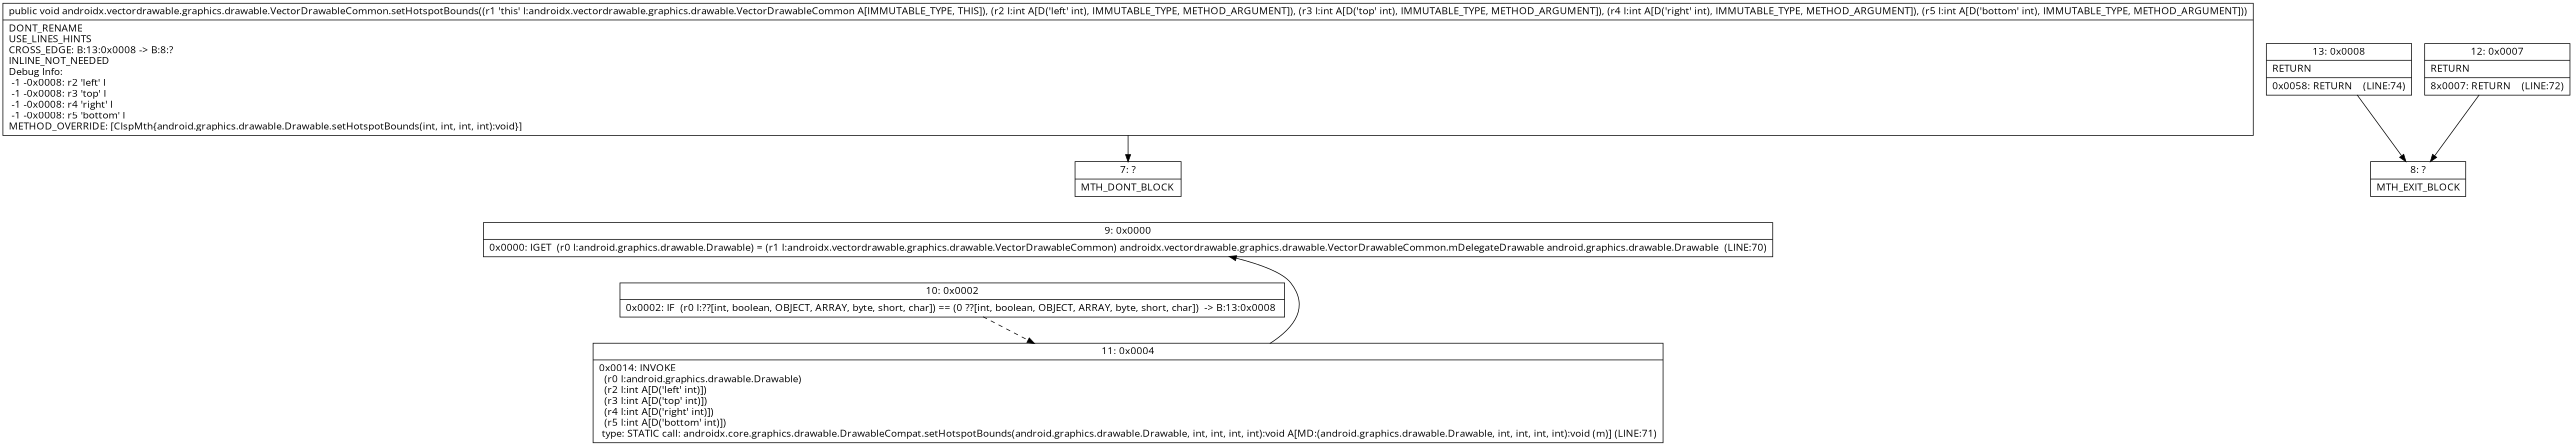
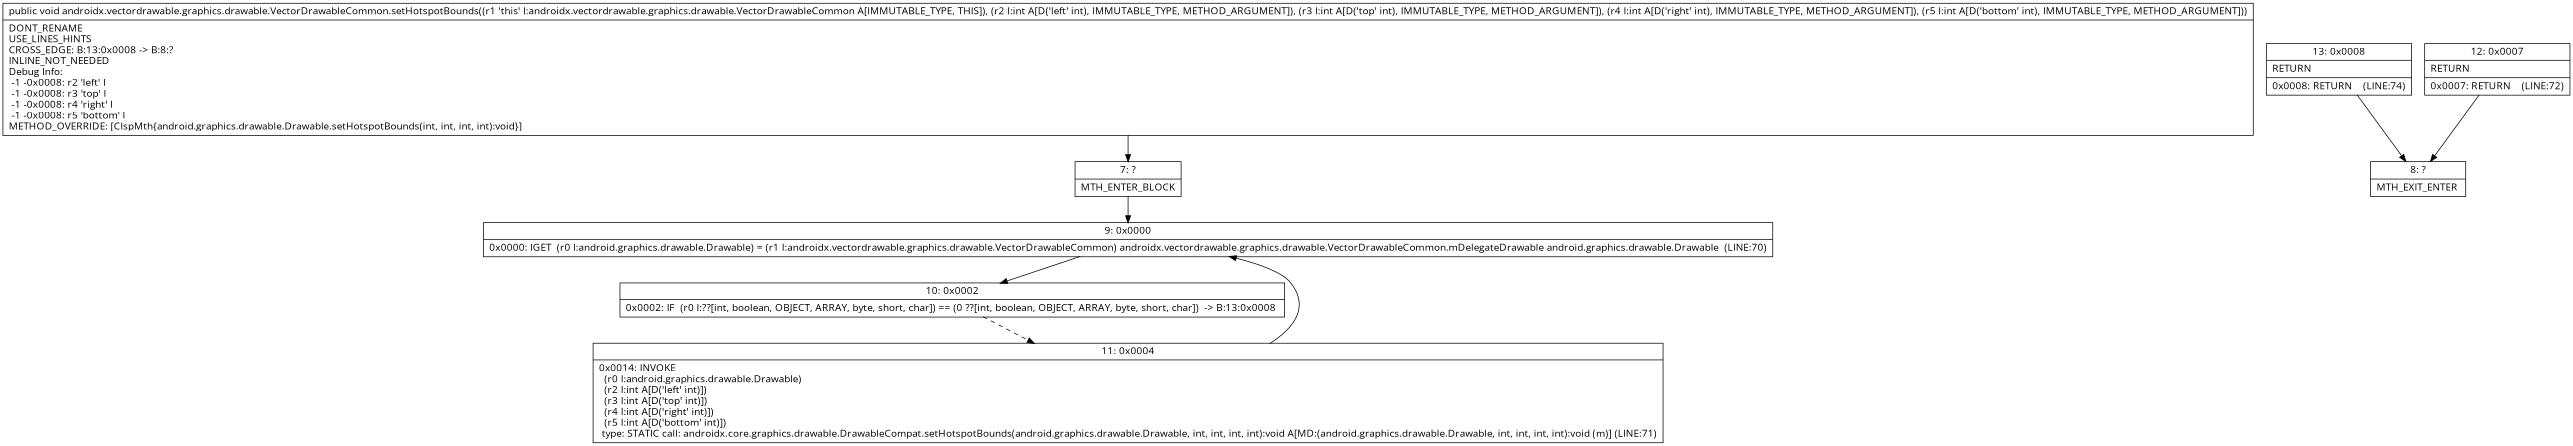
(2339, 86) -> (2339, 86)
(2497, 86) -> (2497, 86)
(1127, 187) -> (1128, 187)
(2418, 187) -> (2417, 187)
none -> (1128, 206)
none -> (1044, 269)
